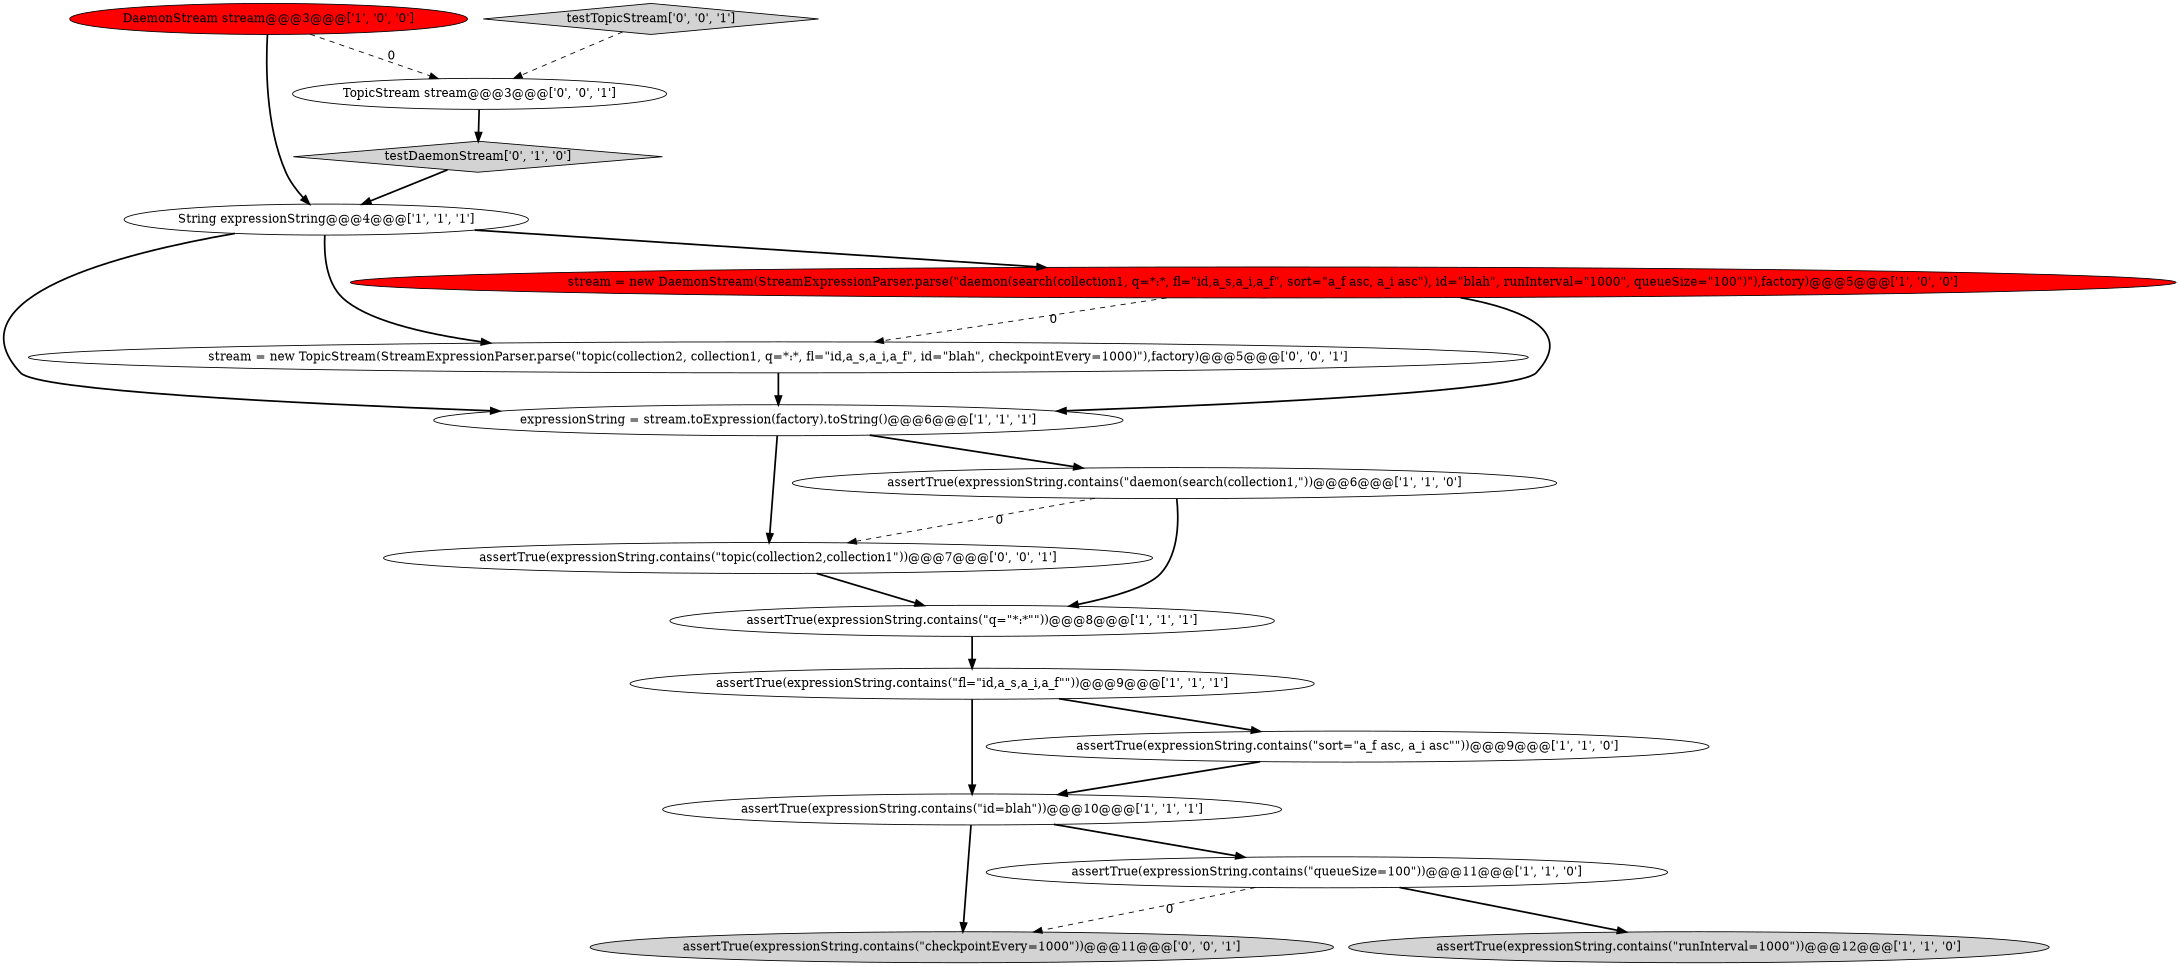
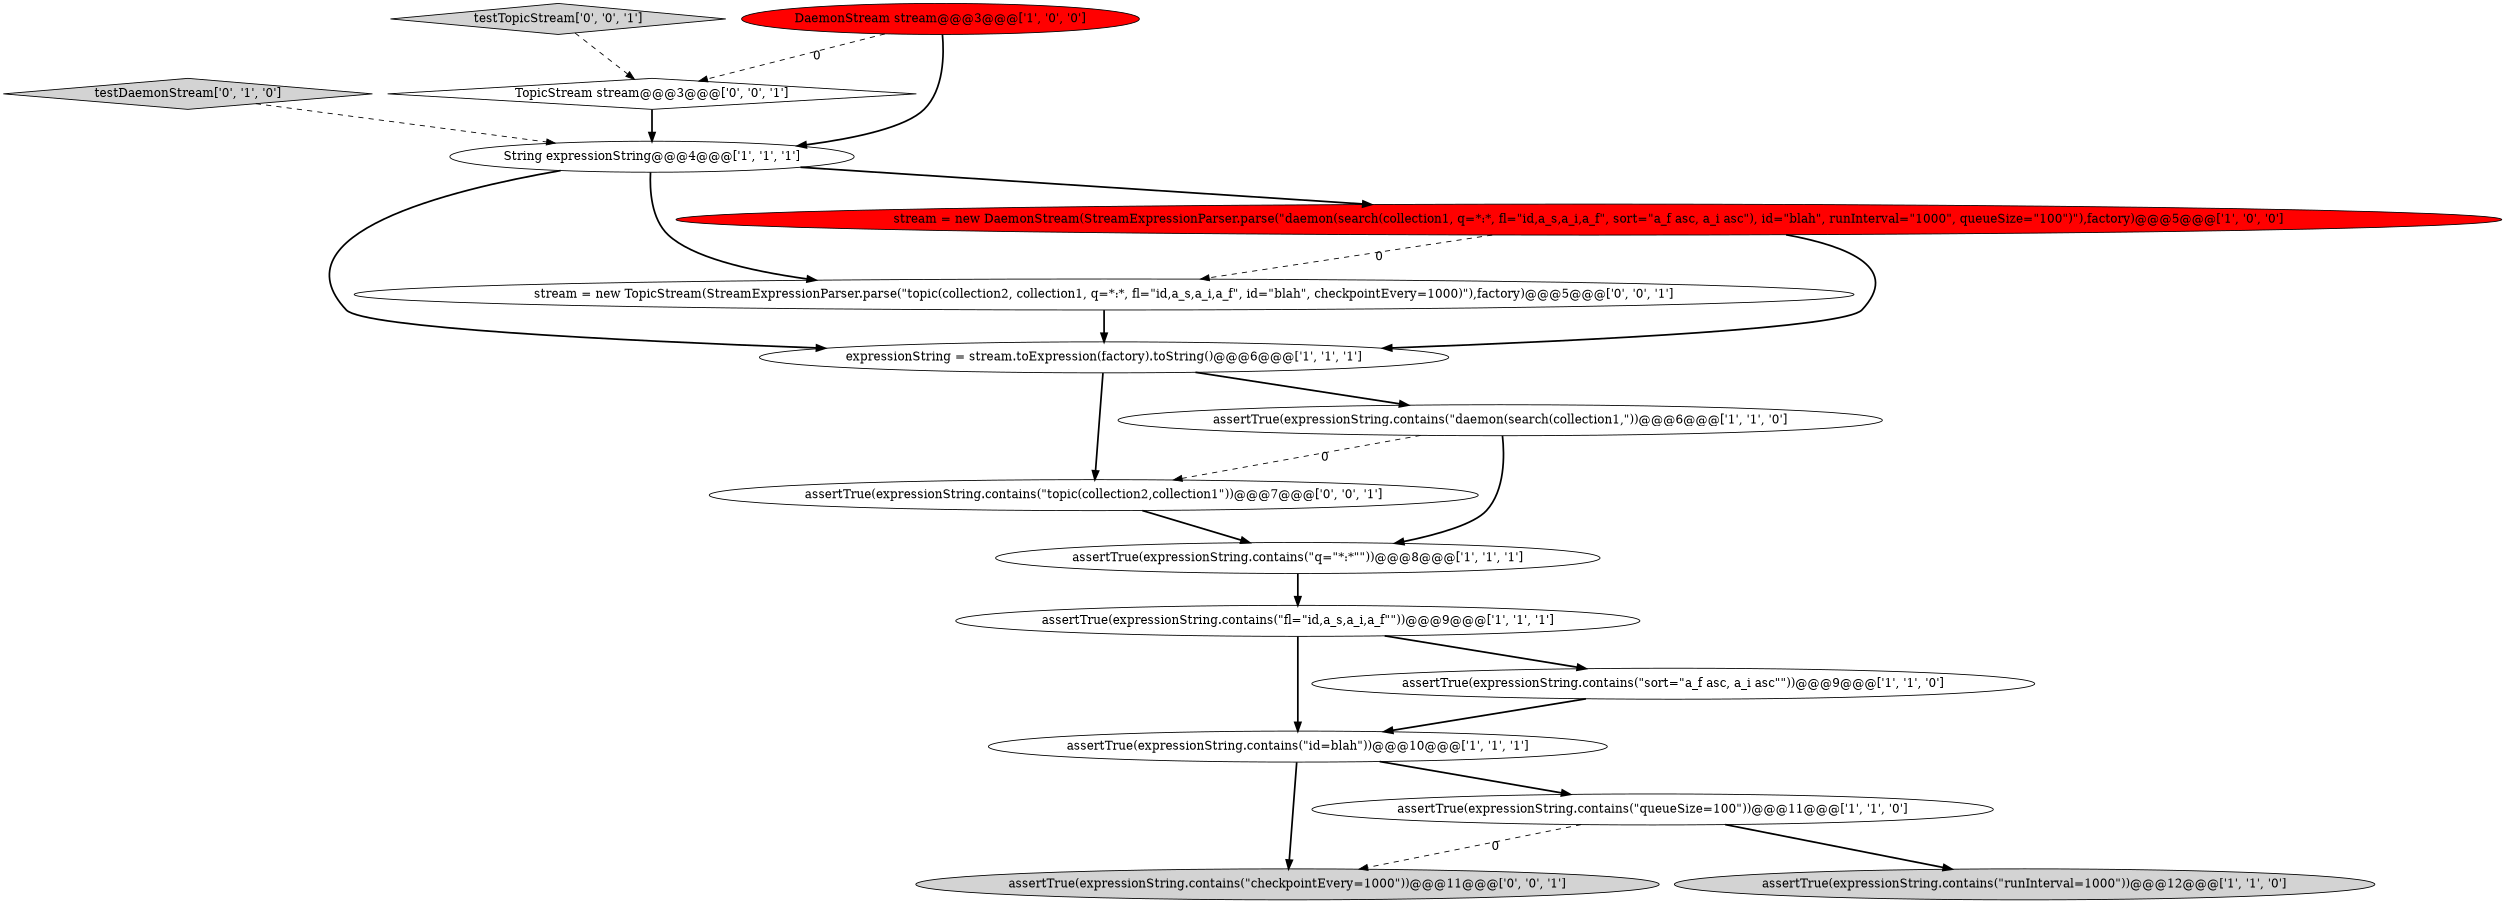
(480, 94) -> (652, 94)
(479, 121) -> (652, 121)
(409, 185) -> (401, 123)
